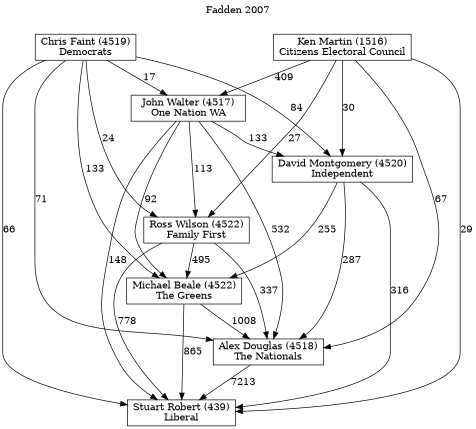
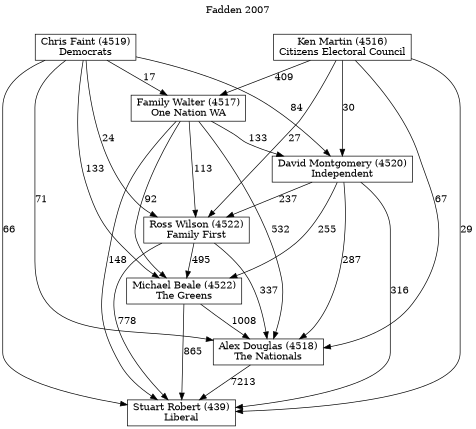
(342, 47) -> (342, 47)
(188, 108) -> (188, 108)
none -> (273, 198)
